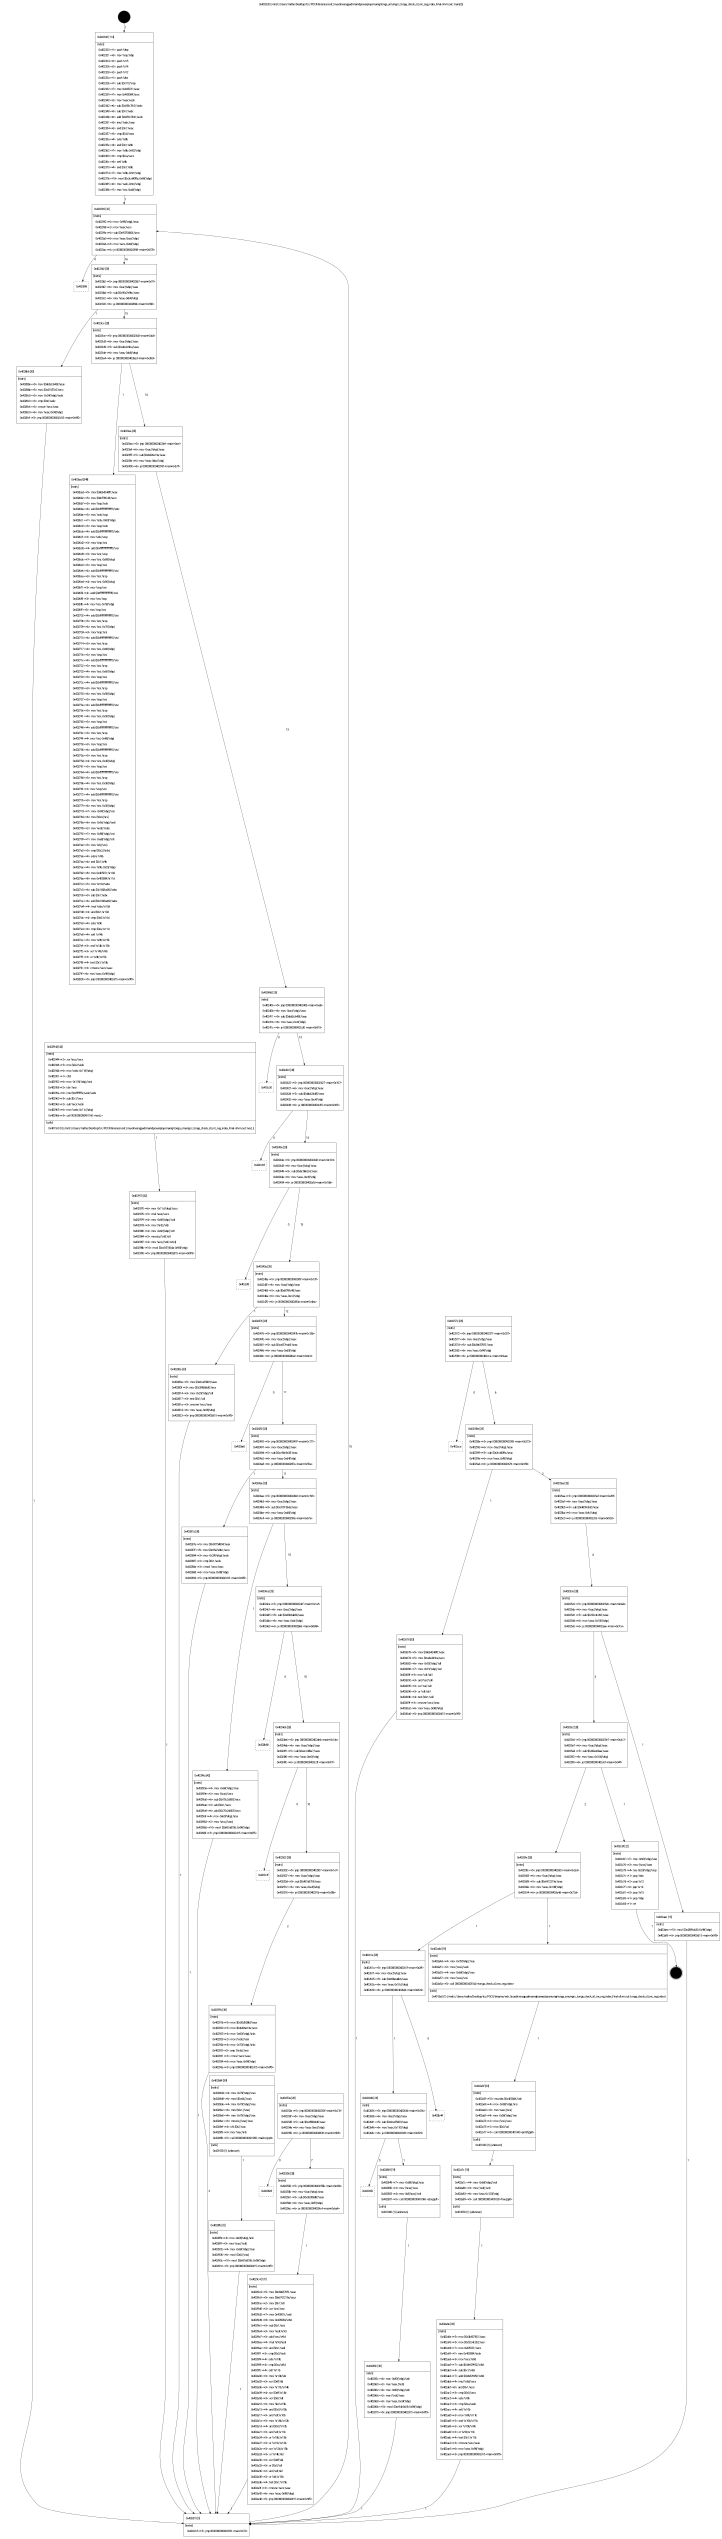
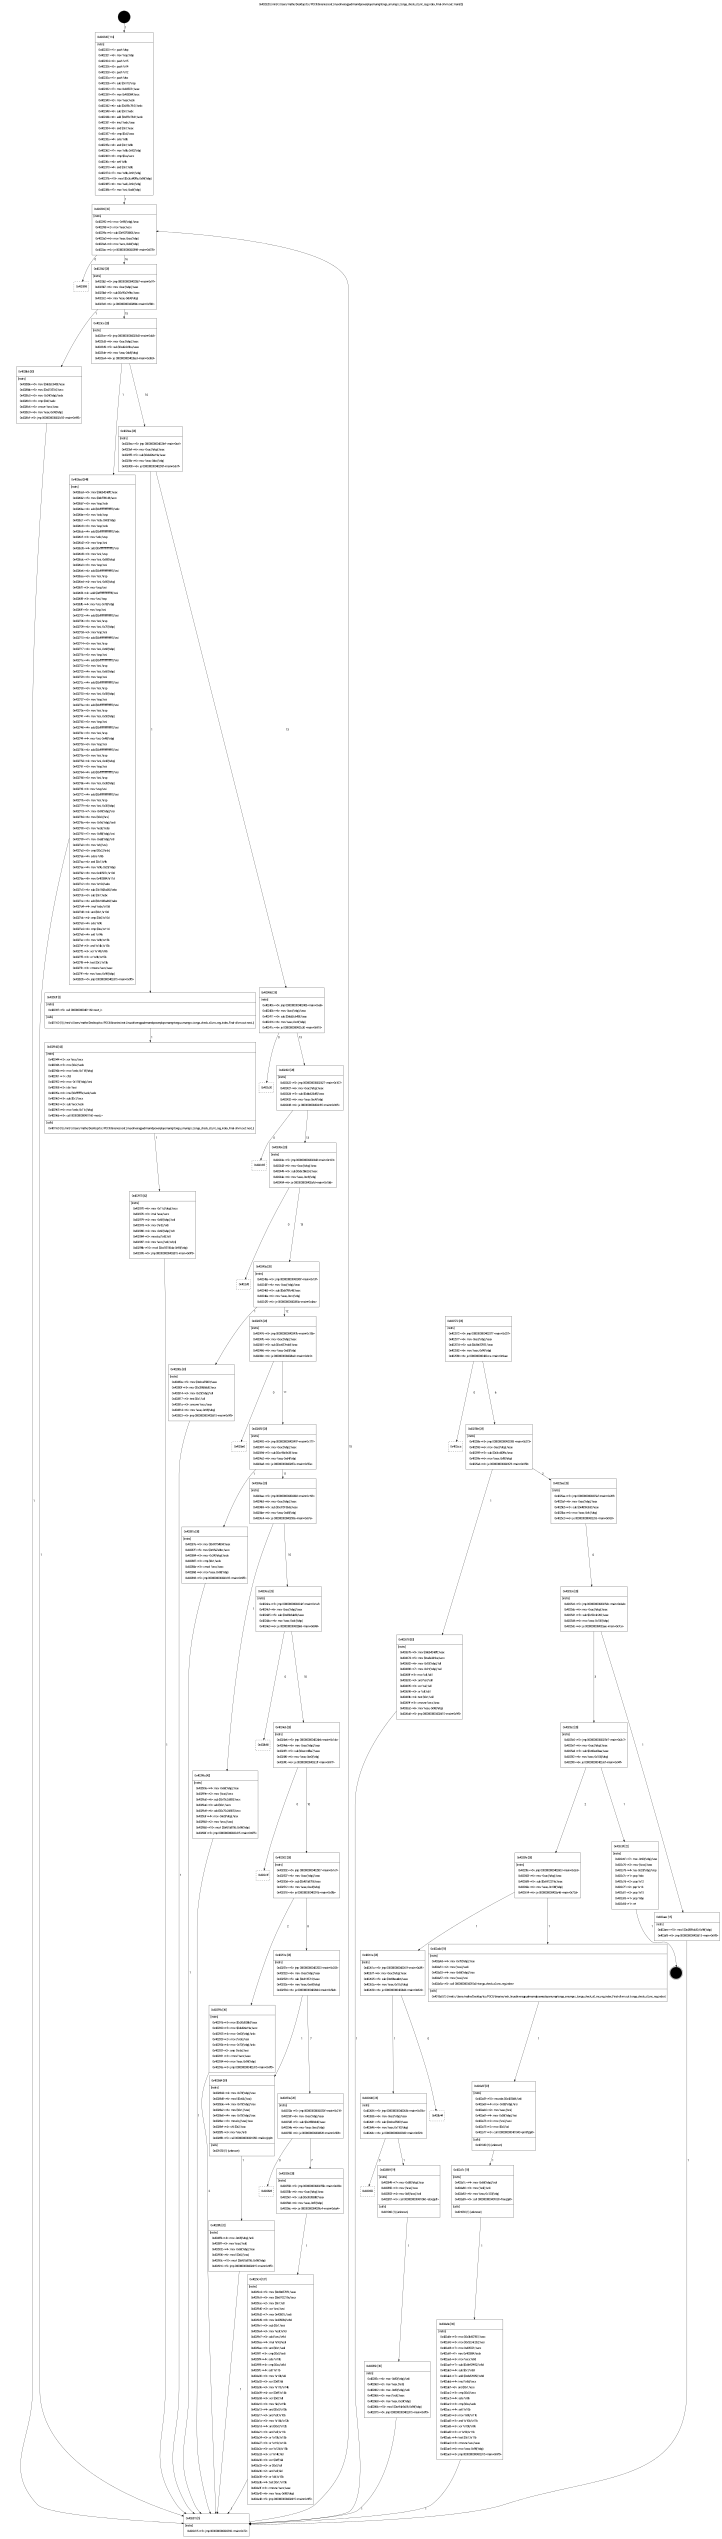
none -> (150, 1010)
none -> (40, 1714)
none -> (306, 1973)
